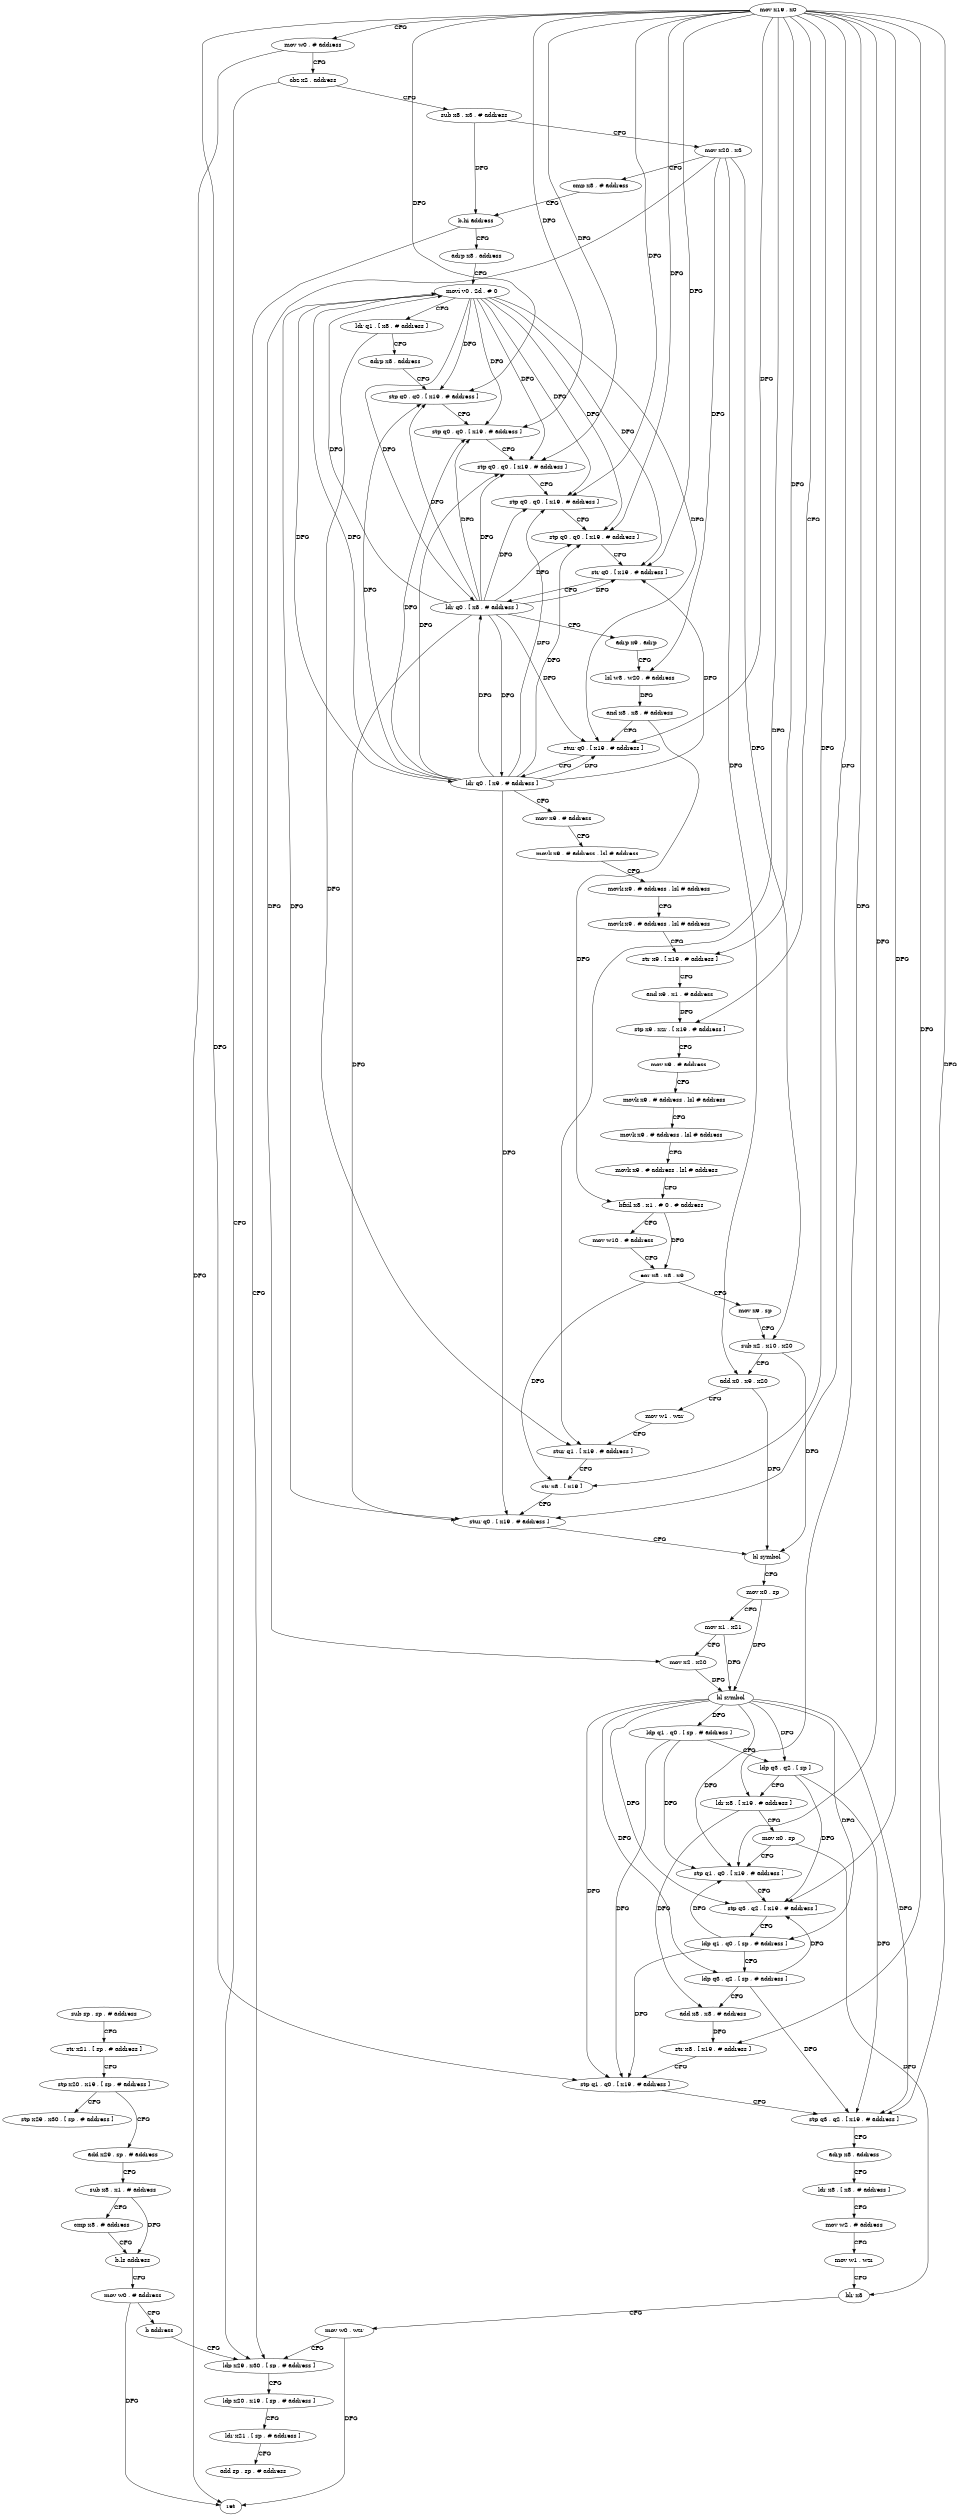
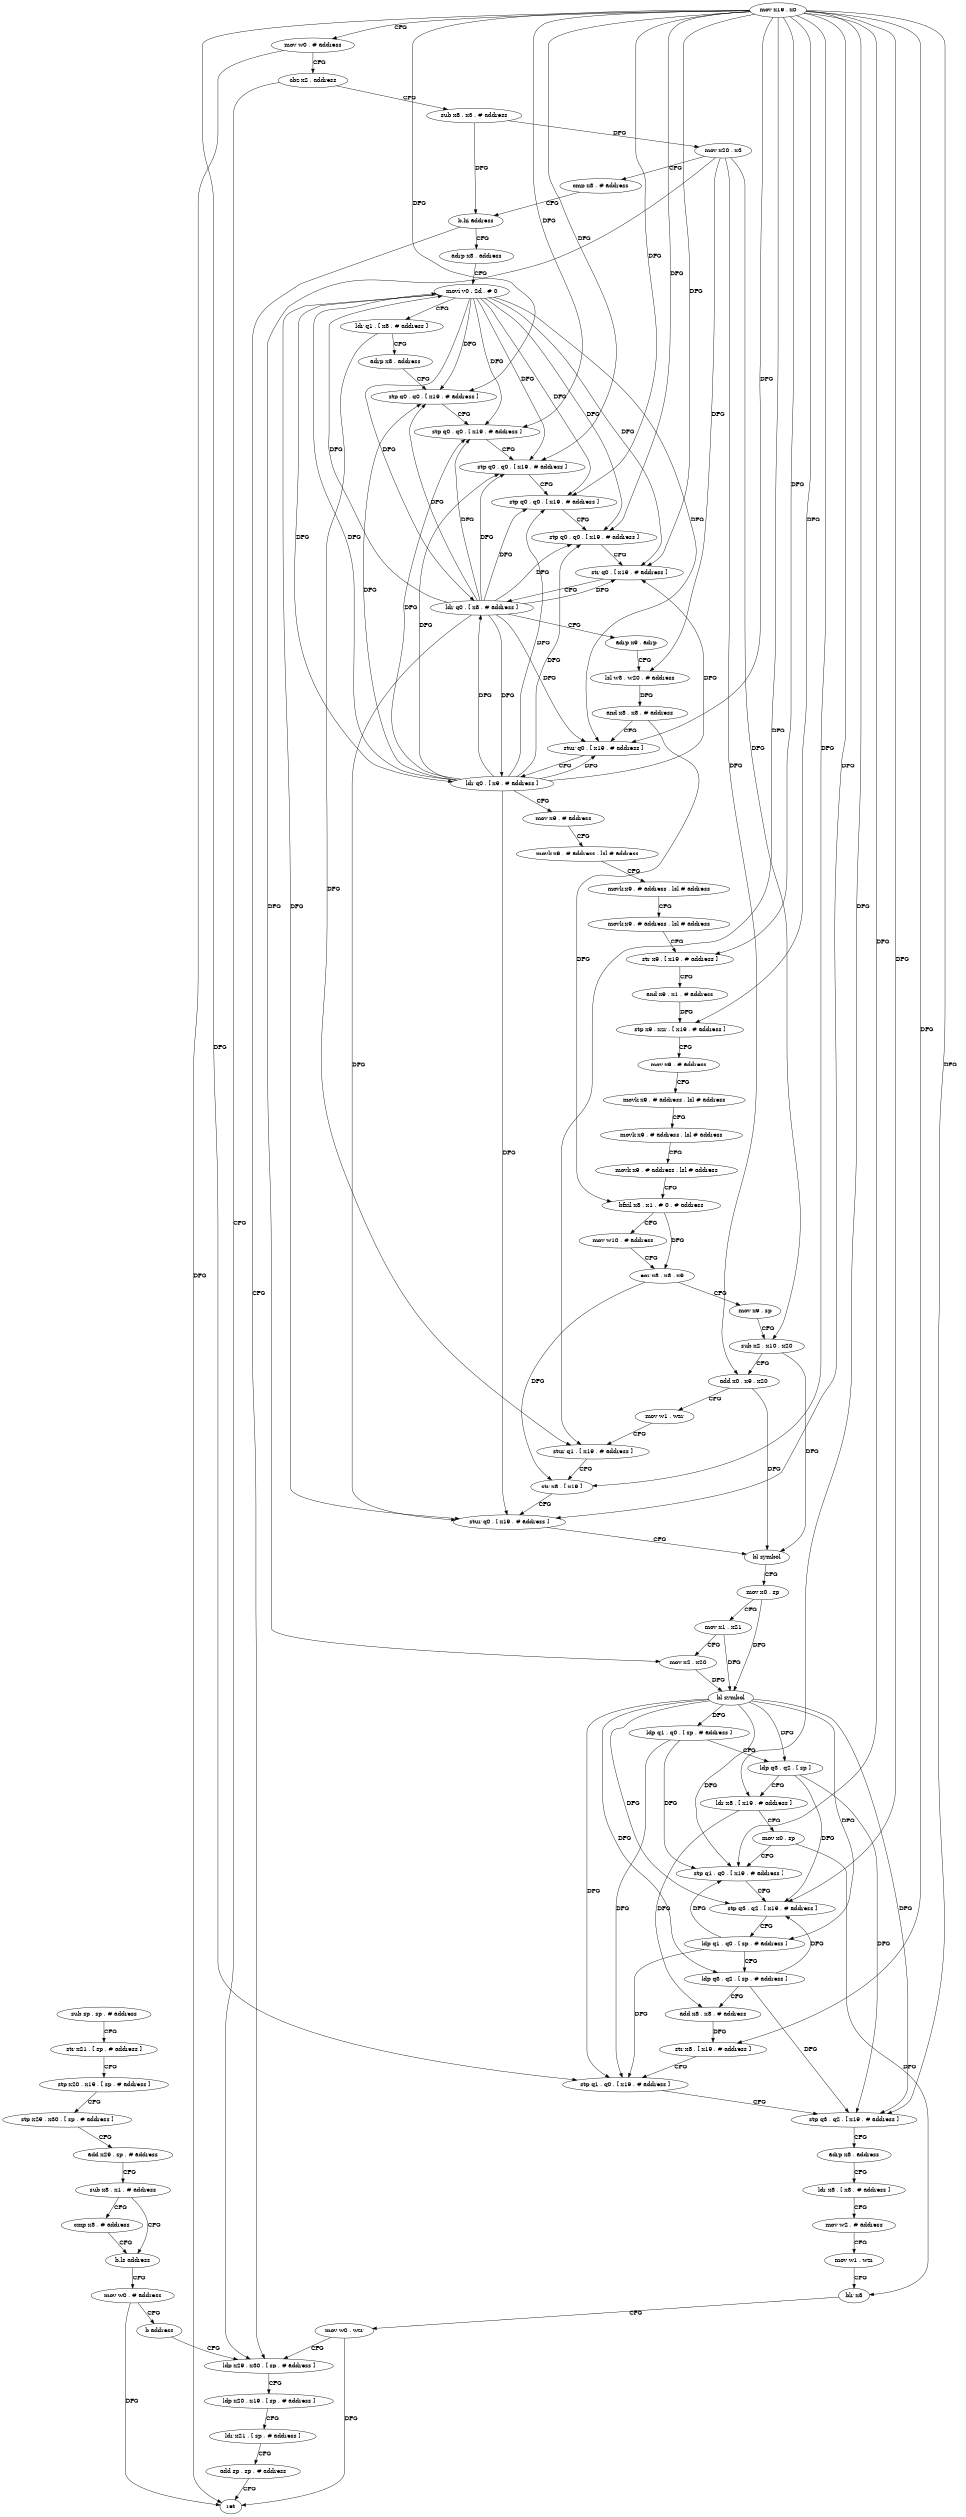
(620, 133) -> (620, 133)
(813, 520) -> (813, 520)
(136, 2115) -> (93, 2136)
(154, 2225) -> (154, 2225)
none -> (243, 2488)
